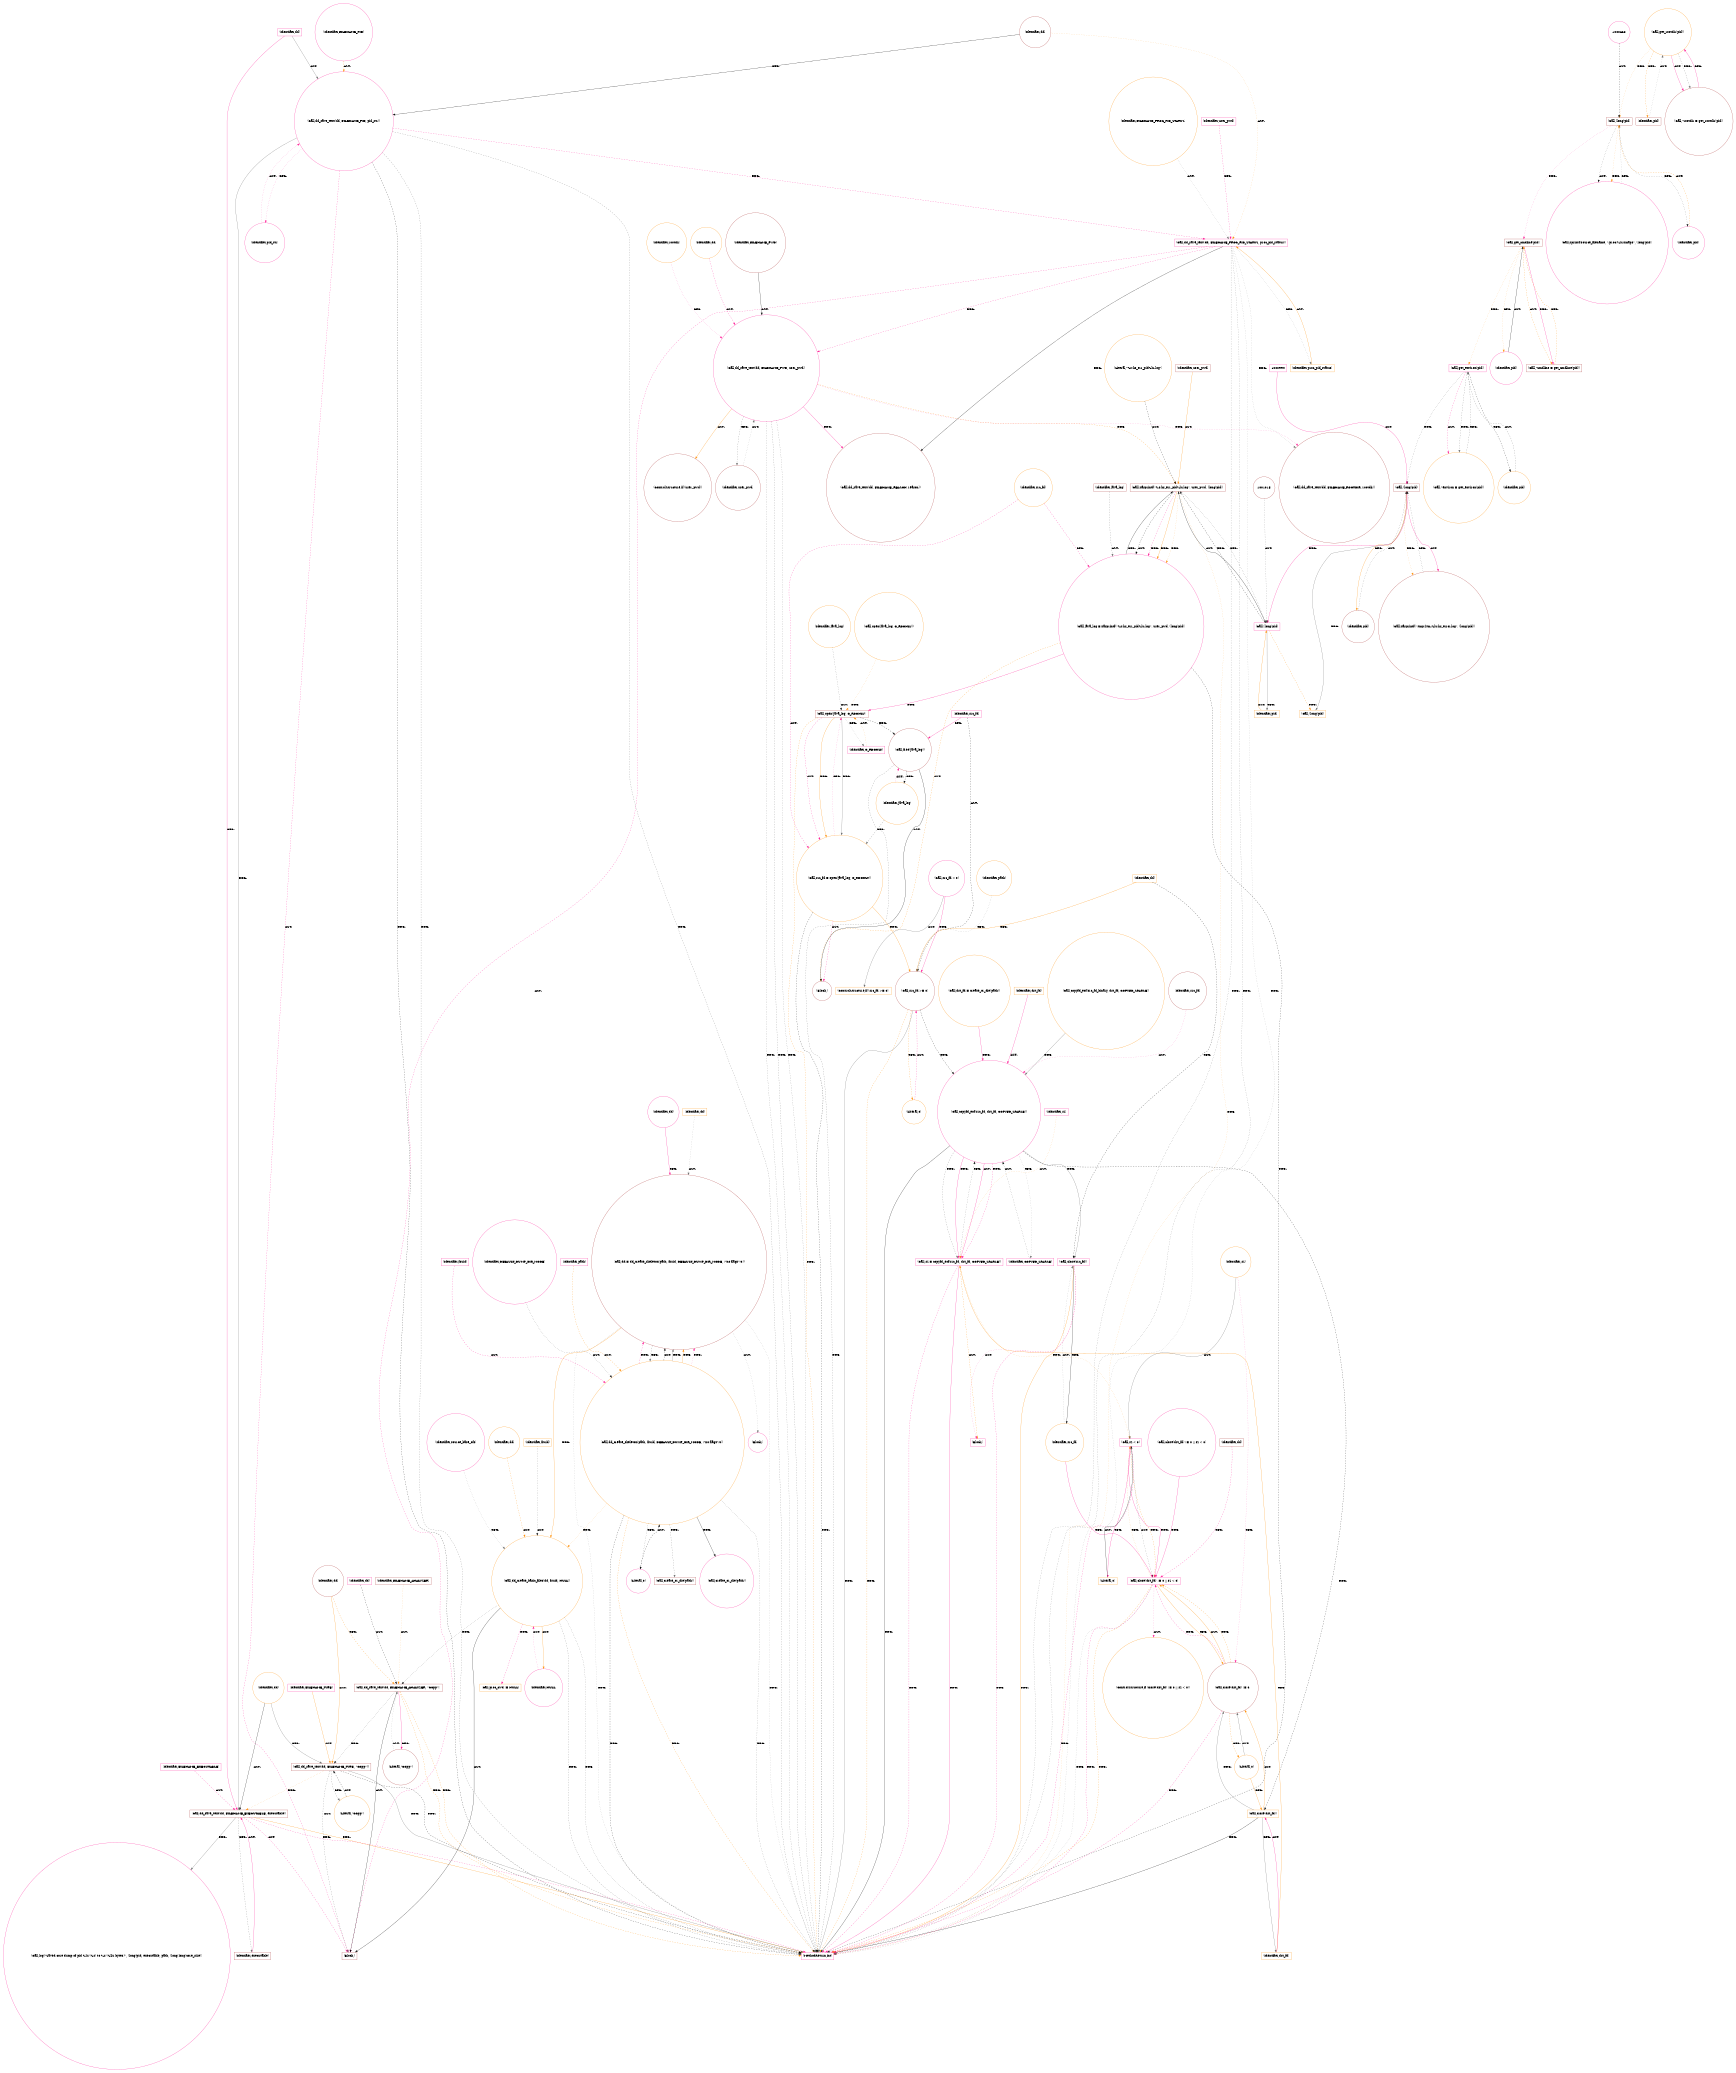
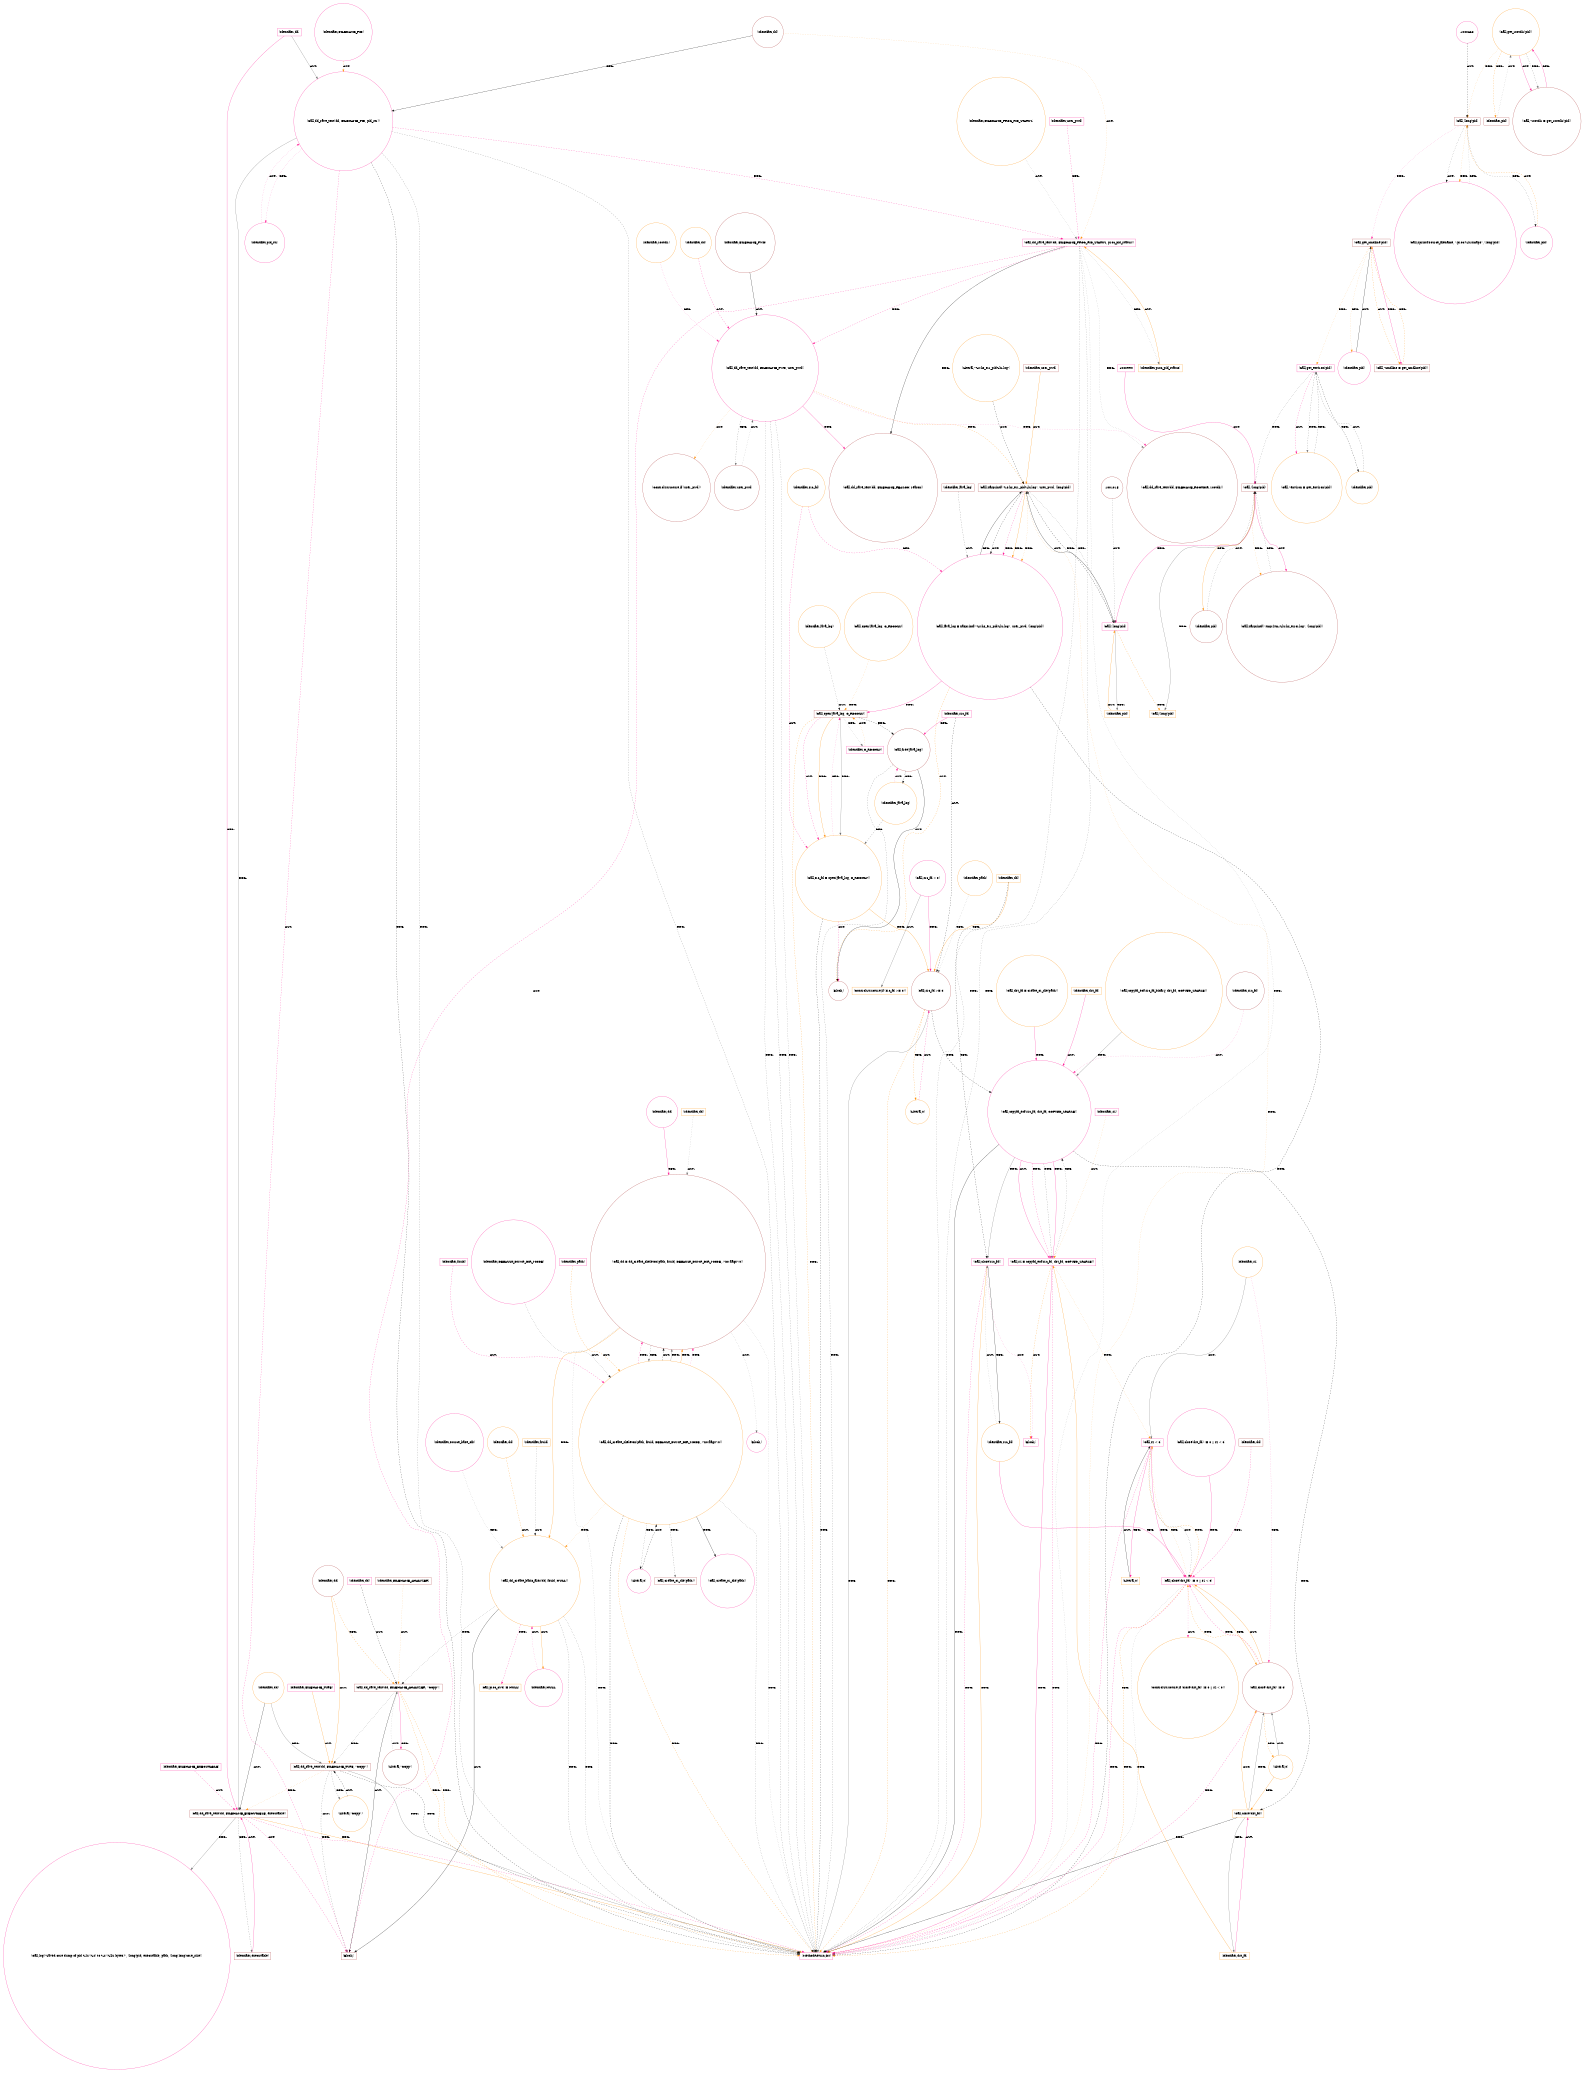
(713, 432) -> (712, 432)
(1030, 1262) -> none
